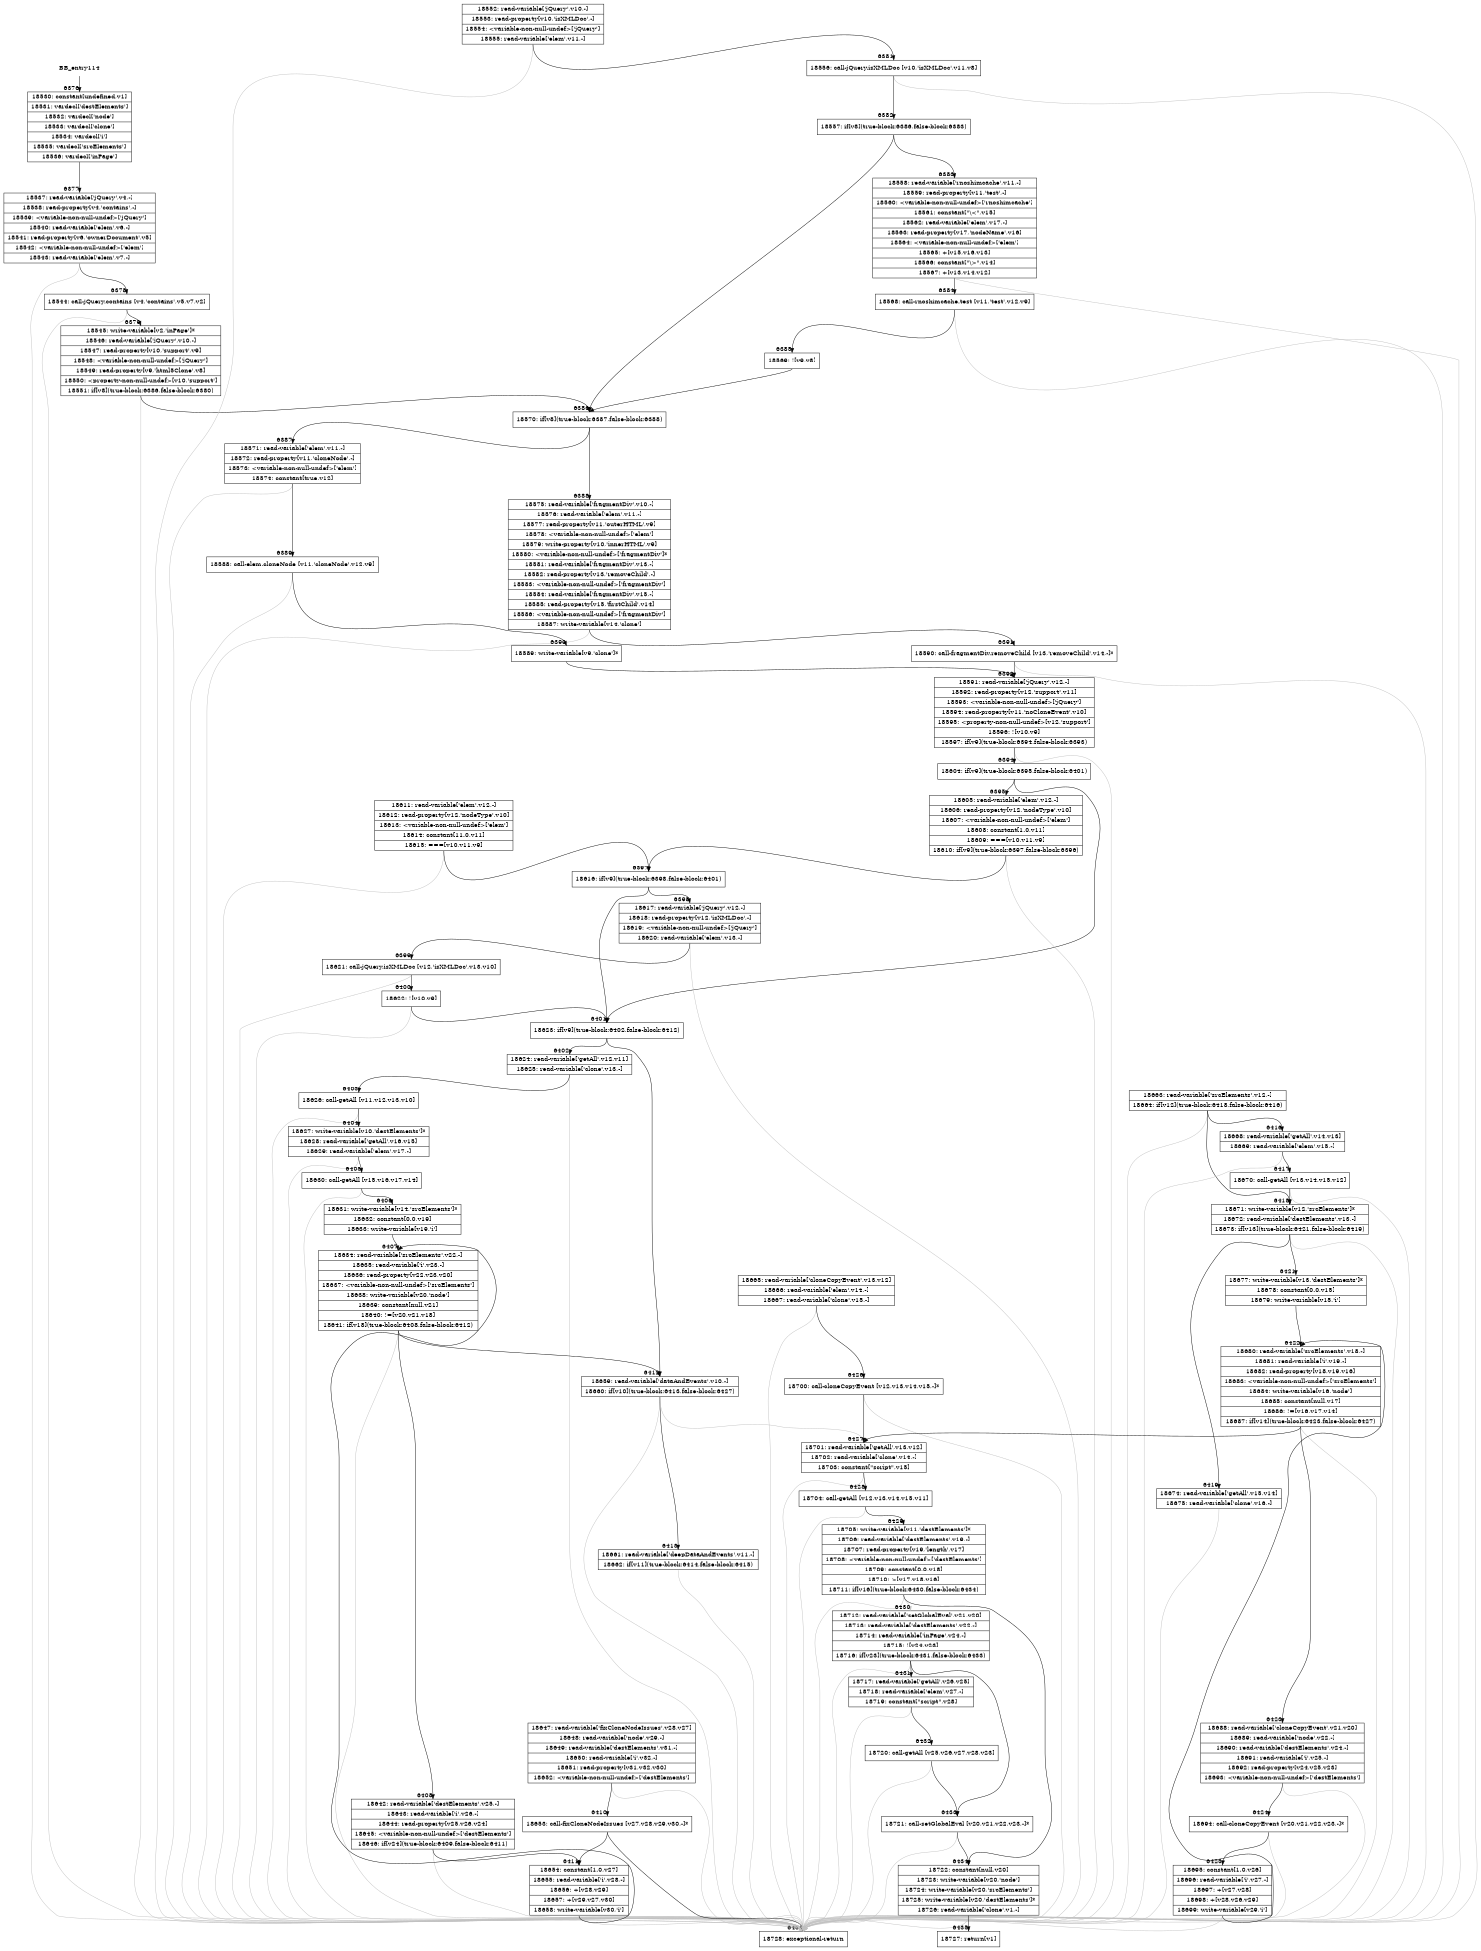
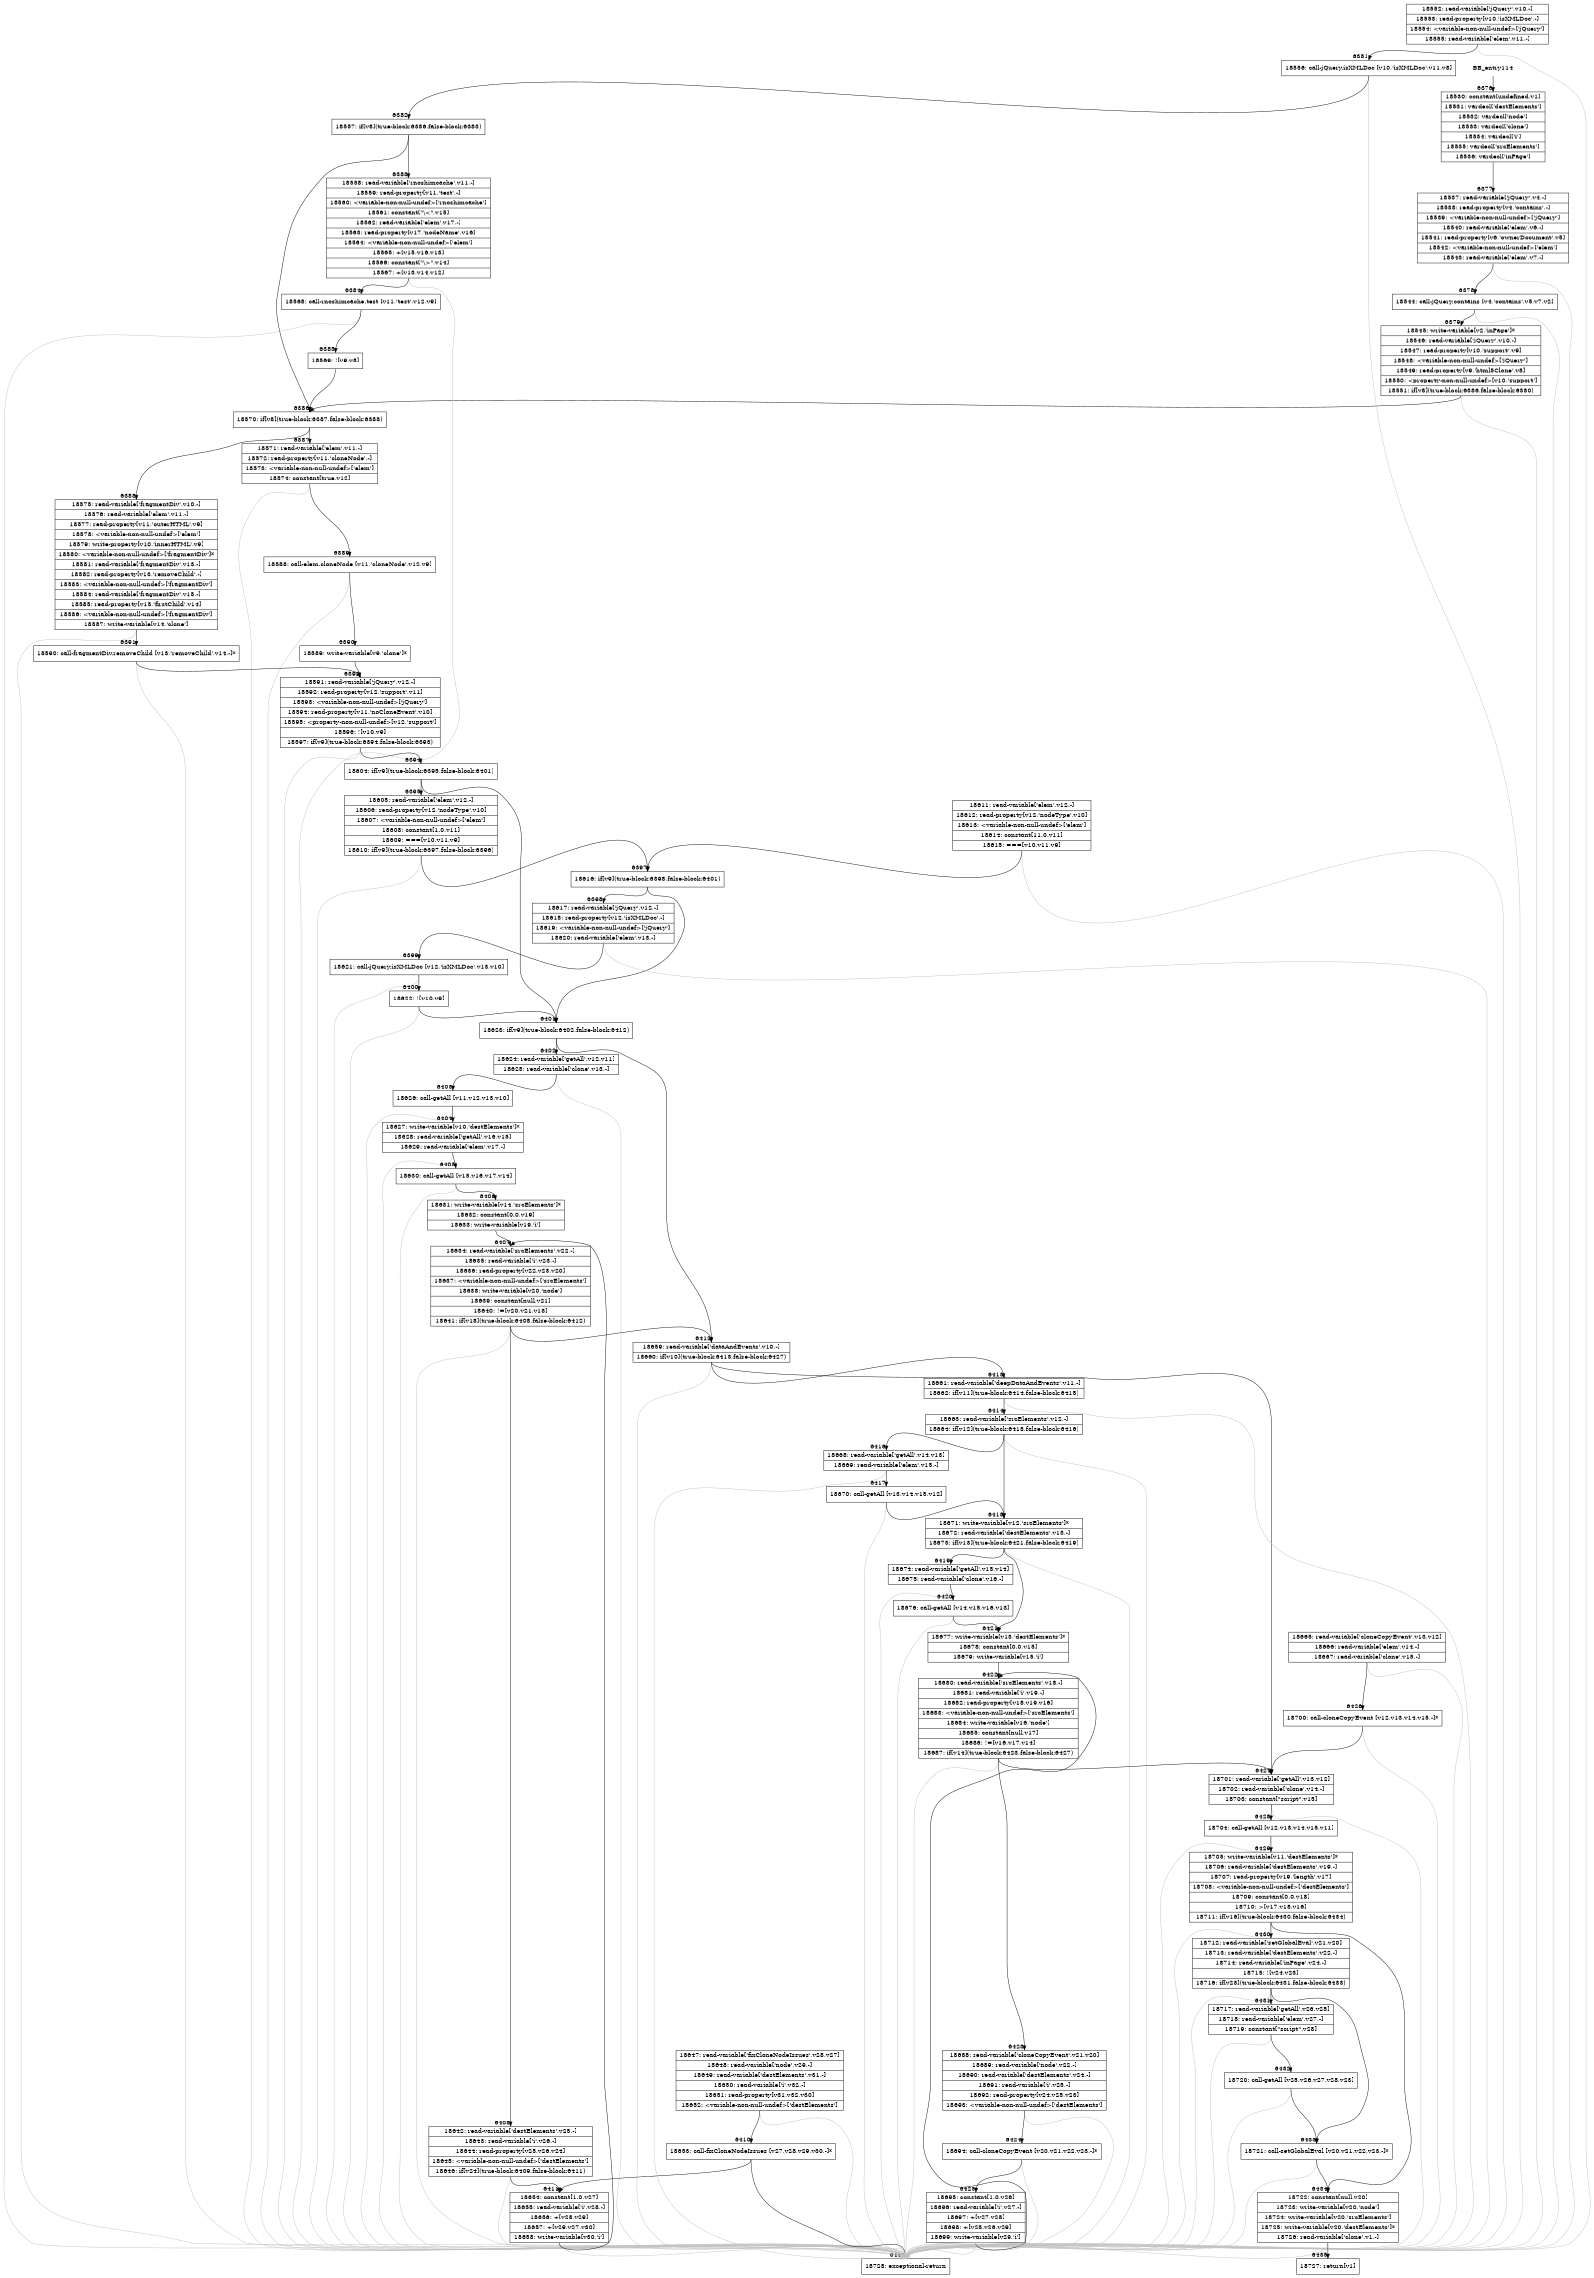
none -> (1004, 1405)
(753, 1425) -> (1179, 1375)
(906, 1601) -> (1271, 1928)
none -> (953, 1608)
